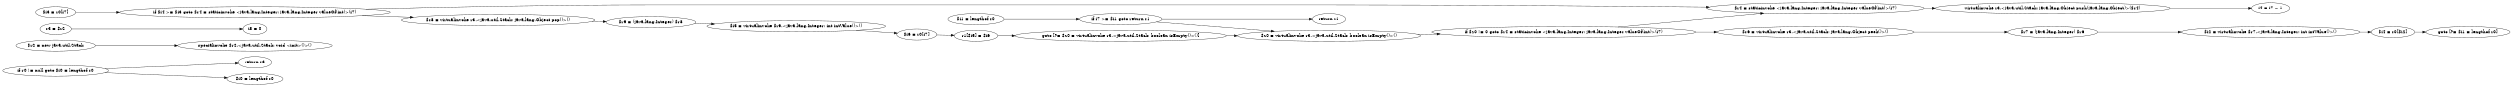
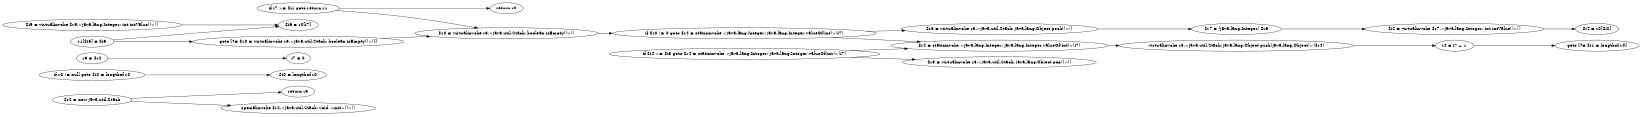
(56, 12) -> none
(976, 19) -> none
(1329, 19) -> (507, 8)
(651, 22) -> none
(255, 29) -> (298, 58)
(2419, 32) -> (1513, 46)
(944, 35) -> (194, 33)
(170, 66) -> (204, 95)
